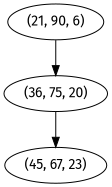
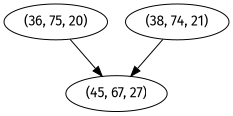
(56, 22) -> none
none -> (177, 22)
(56, 165) -> (117, 94)
